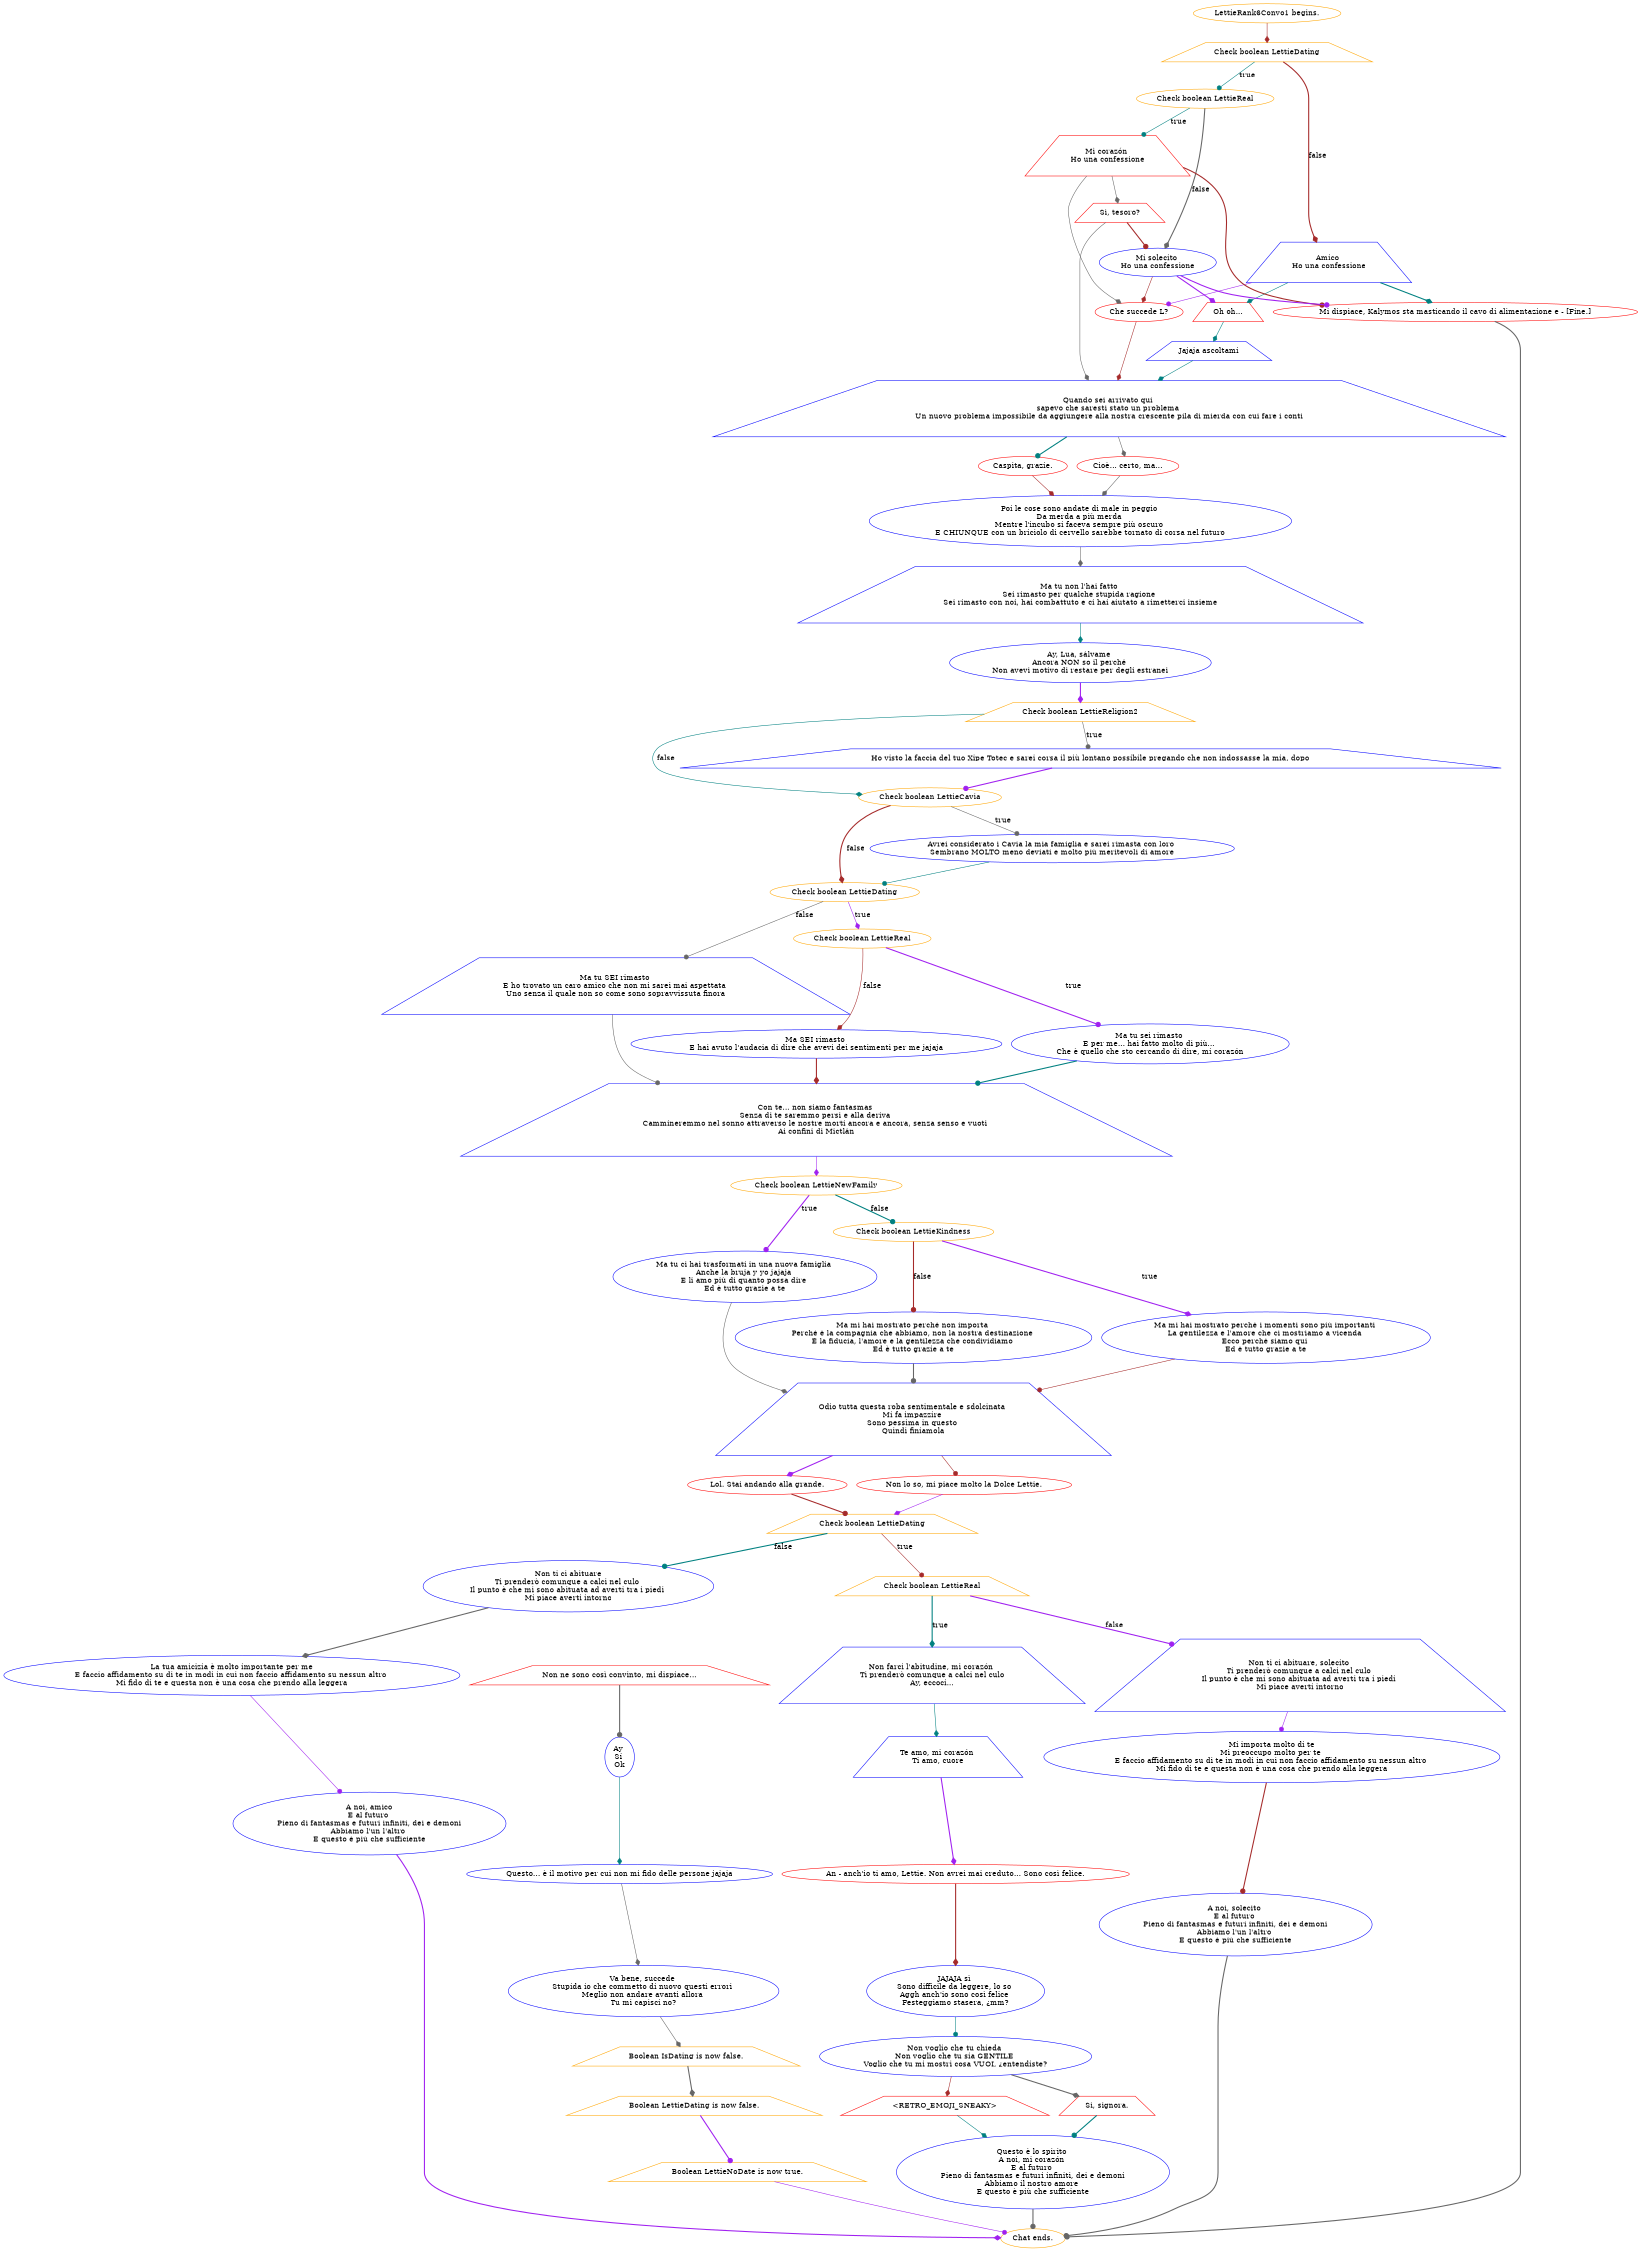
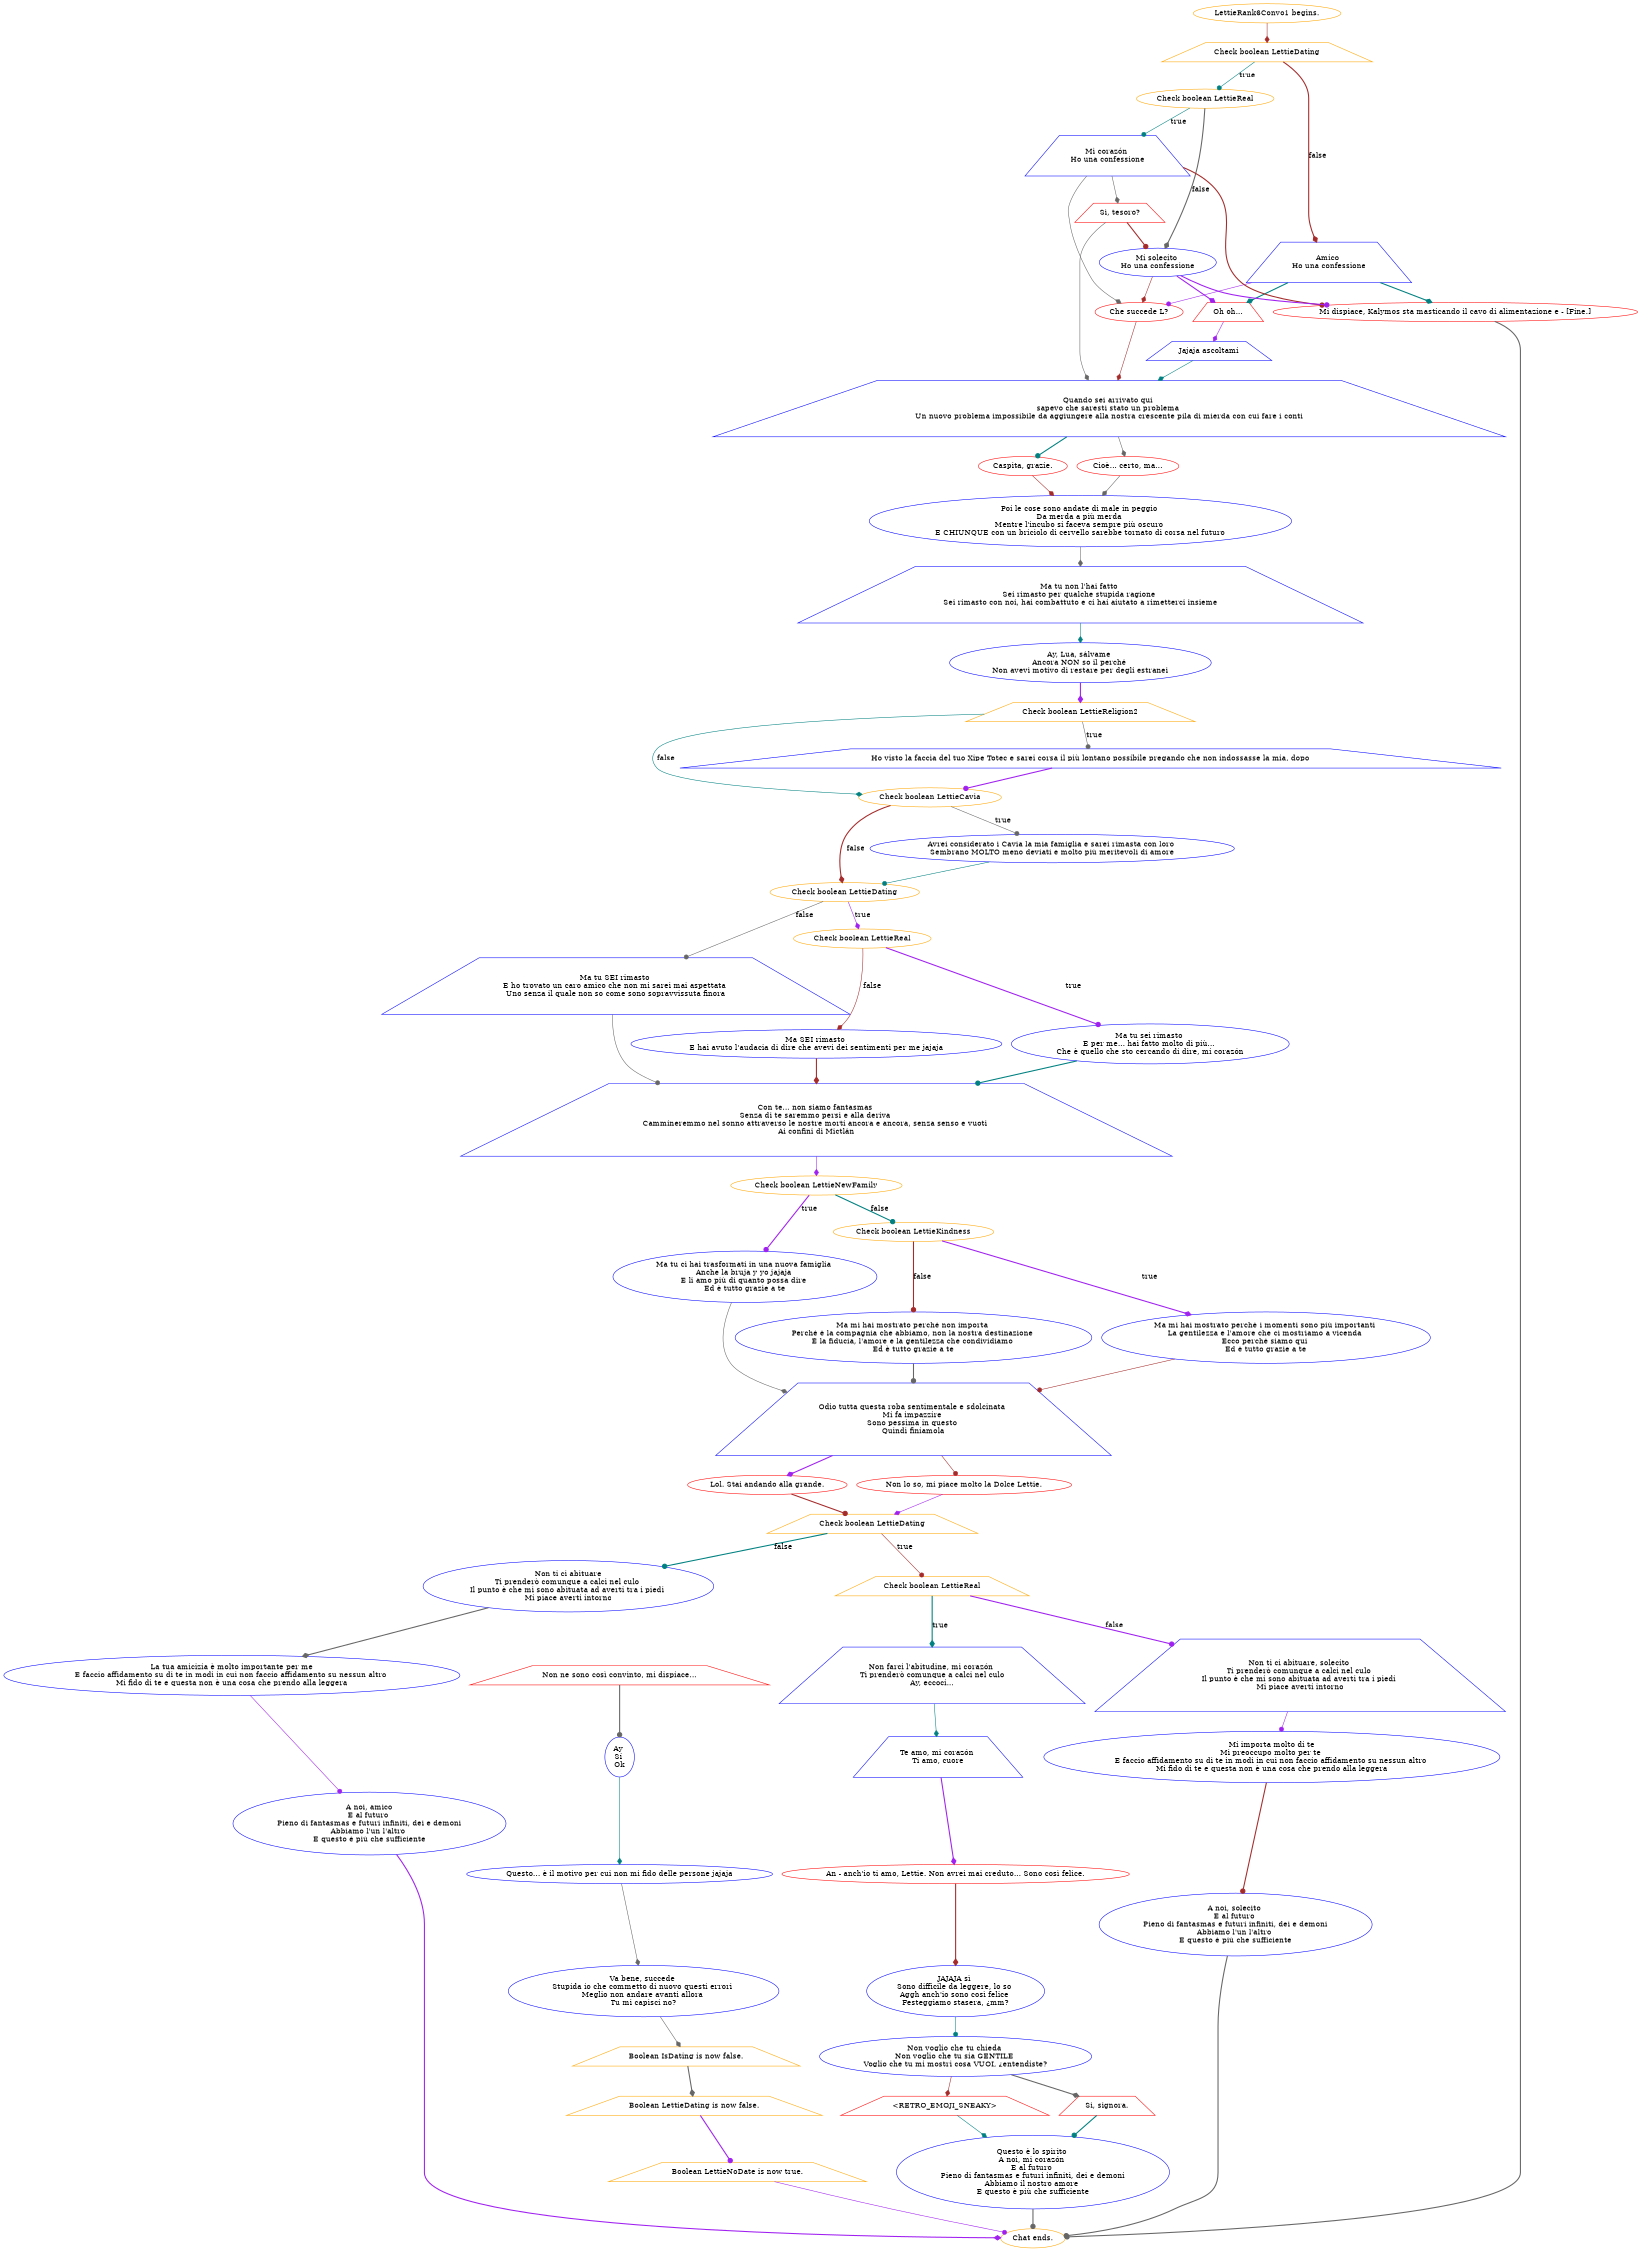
(1108, 156) -> (1108, 156)
(1270, 291) -> (1270, 291)
(1220, 329) -> (1220, 329)
